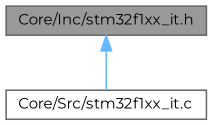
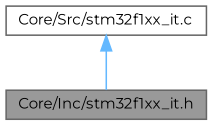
(106, 71) -> (106, 71)
